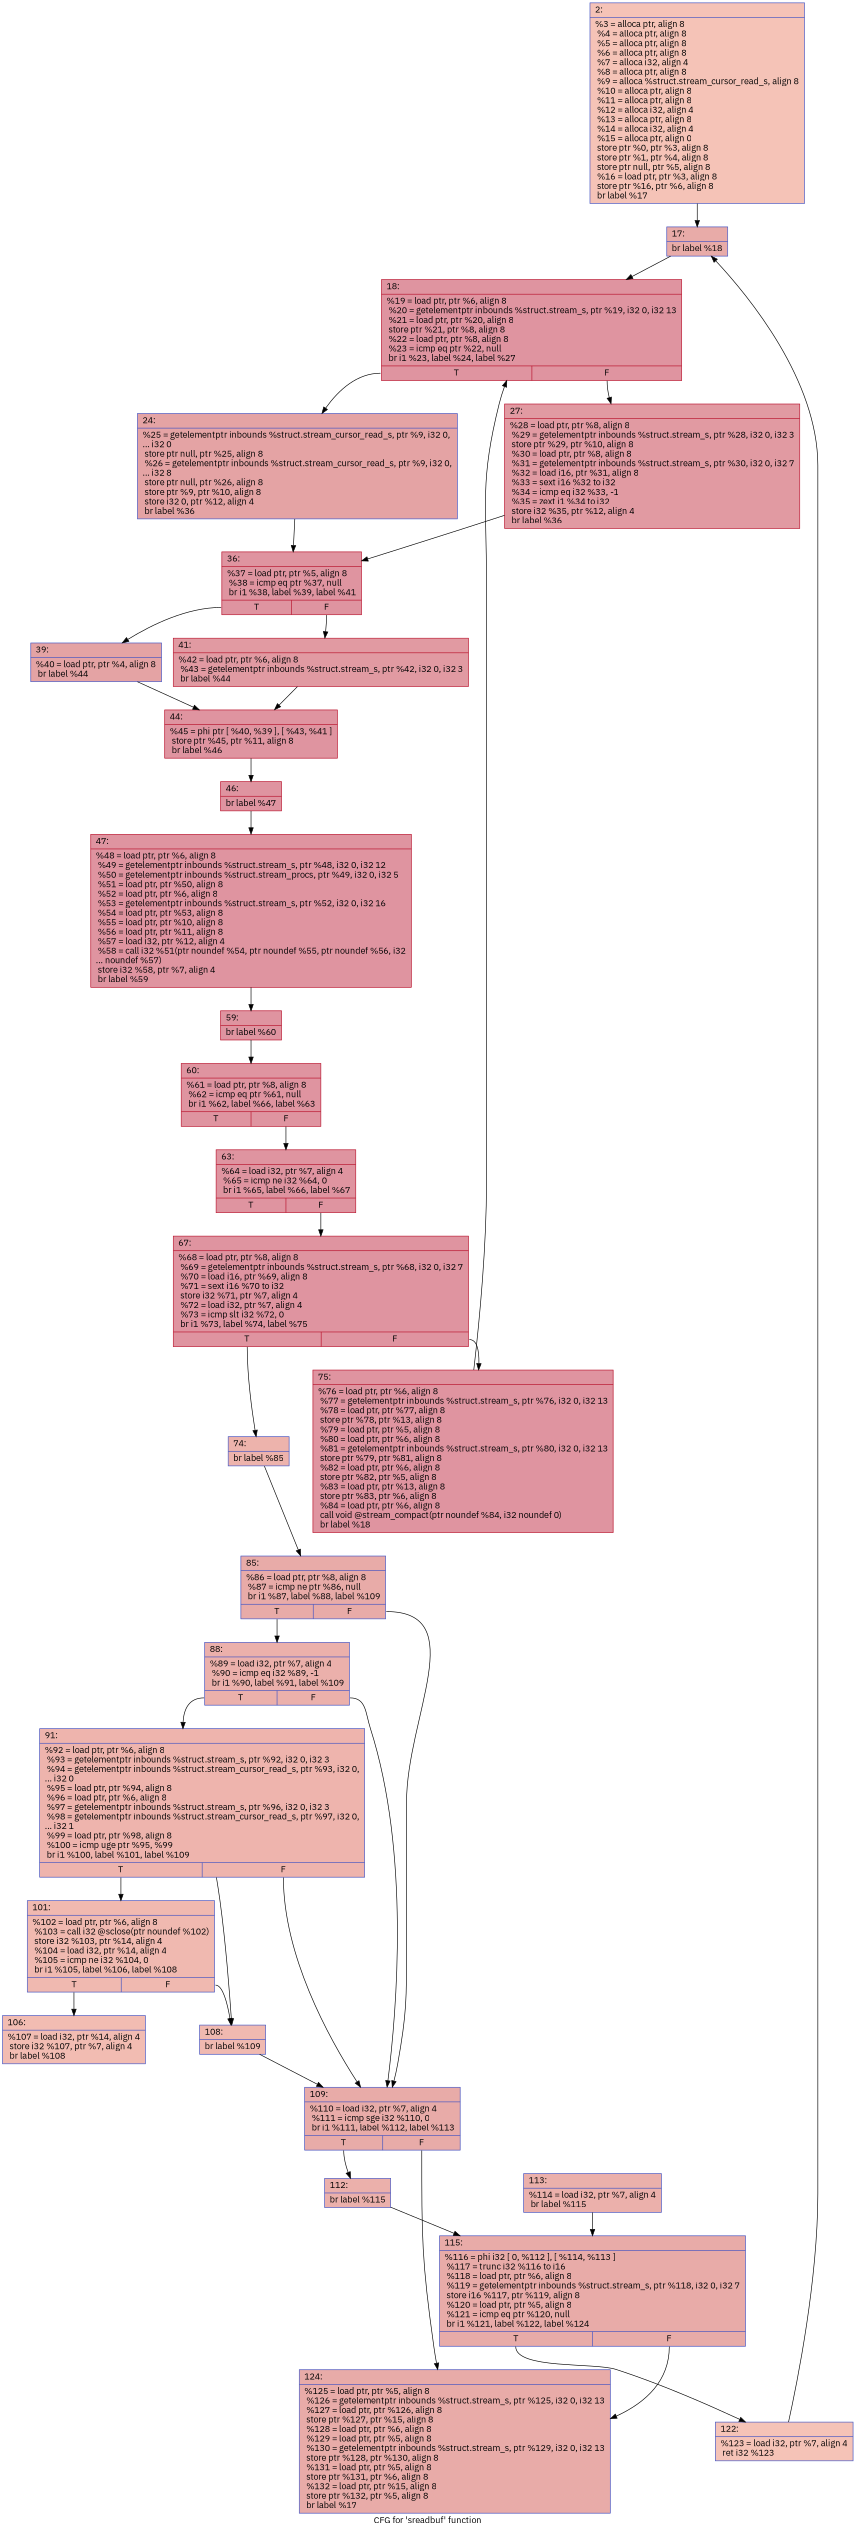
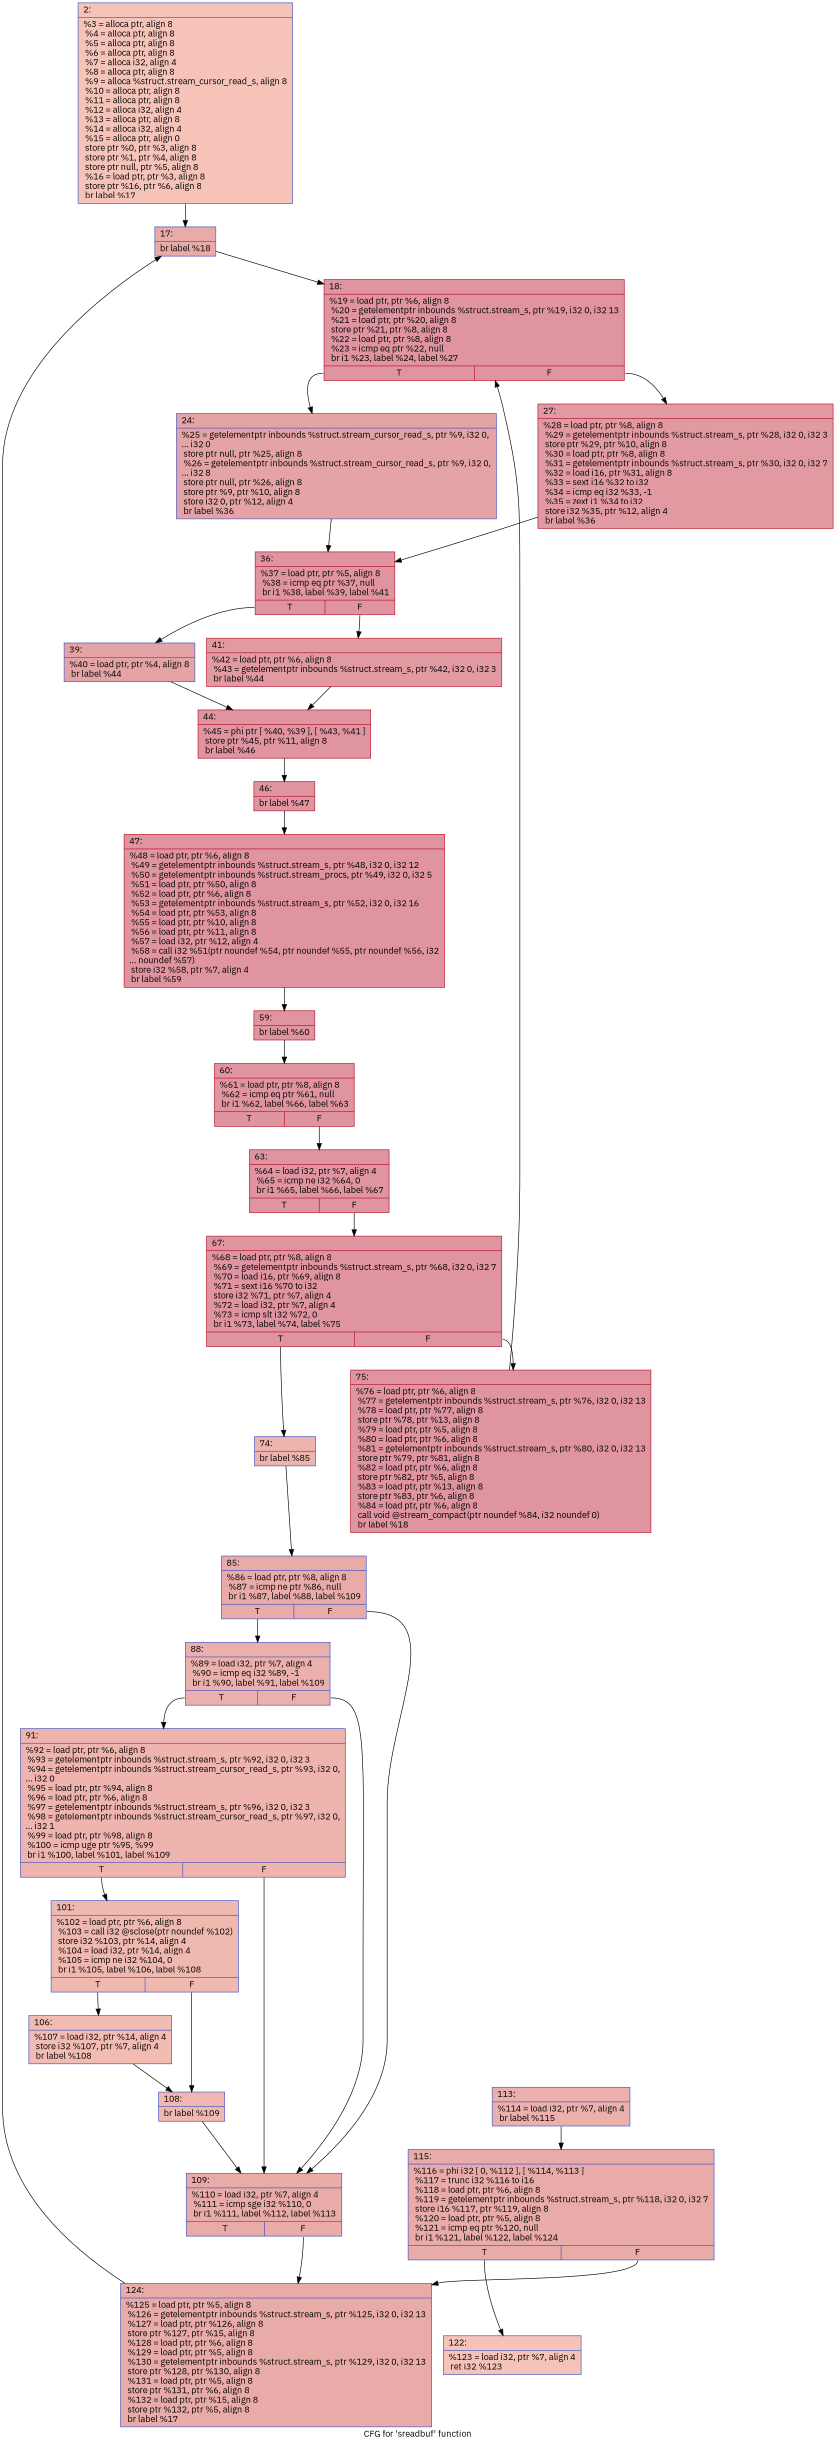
(818, 1328) -> (3, 1265)
(225, 1948) -> (150, 2076)
(358, 2193) -> none
